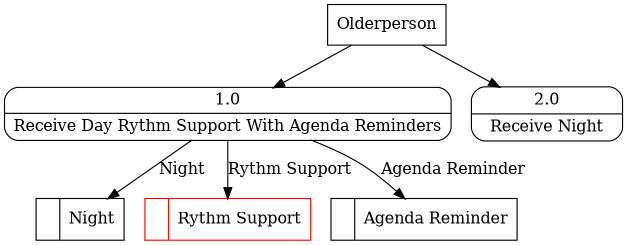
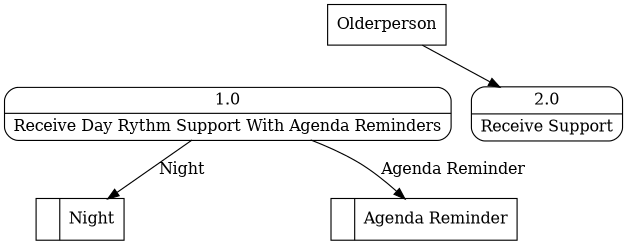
(317, 64) -> none
(547, 127) -> (547, 127)
(228, 219) -> none
